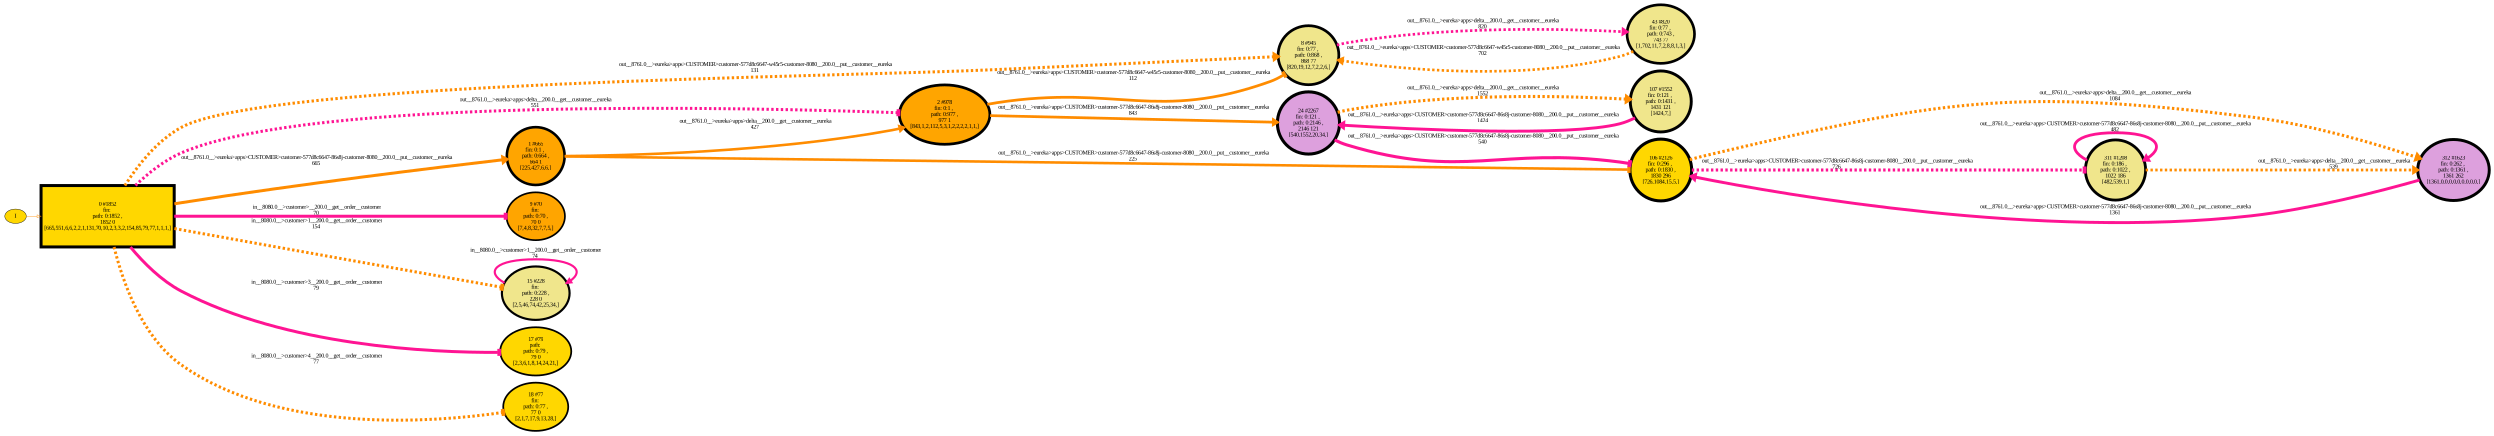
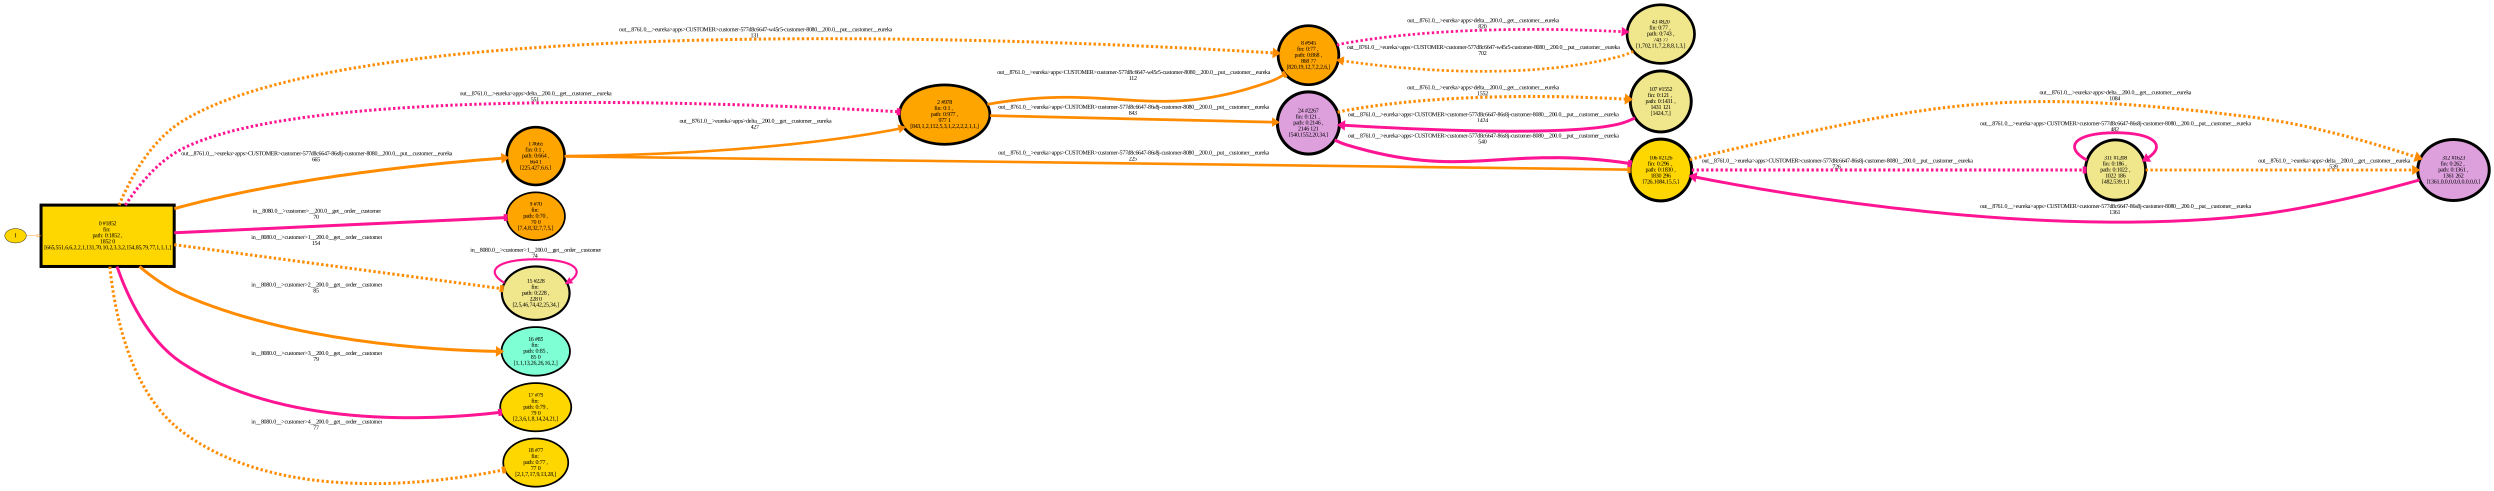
(1308, 55) -> (1308, 55)
(536, 351) -> (536, 407)
none -> (536, 351)
